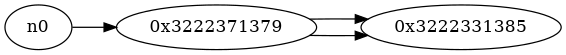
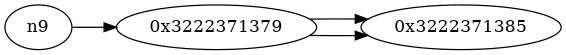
(38, 27) -> (38, 27)
(461, 27) -> (461, 27)
